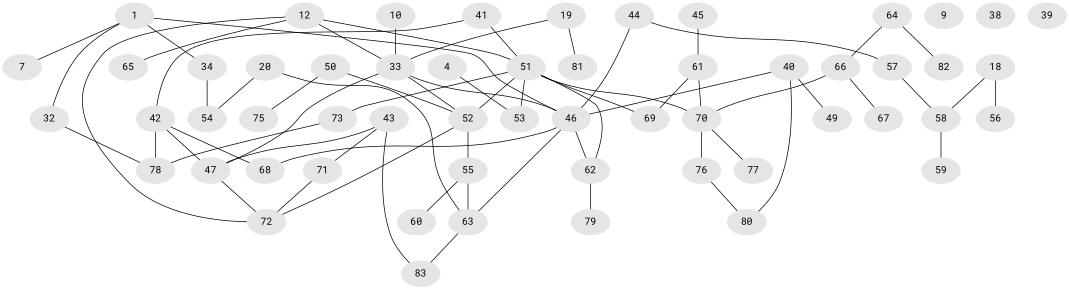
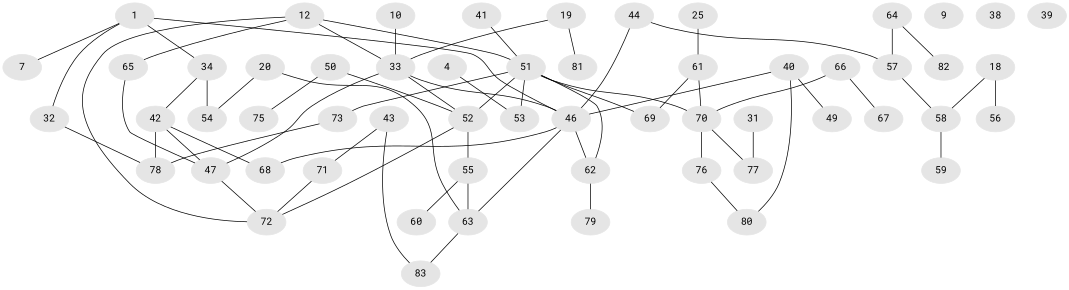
(698, 16) -> (698, 16)
(266, 34) -> (181, 93)
(867, 41) -> (892, 42)
none -> (753, 119)
(300, 145) -> (138, 137)
